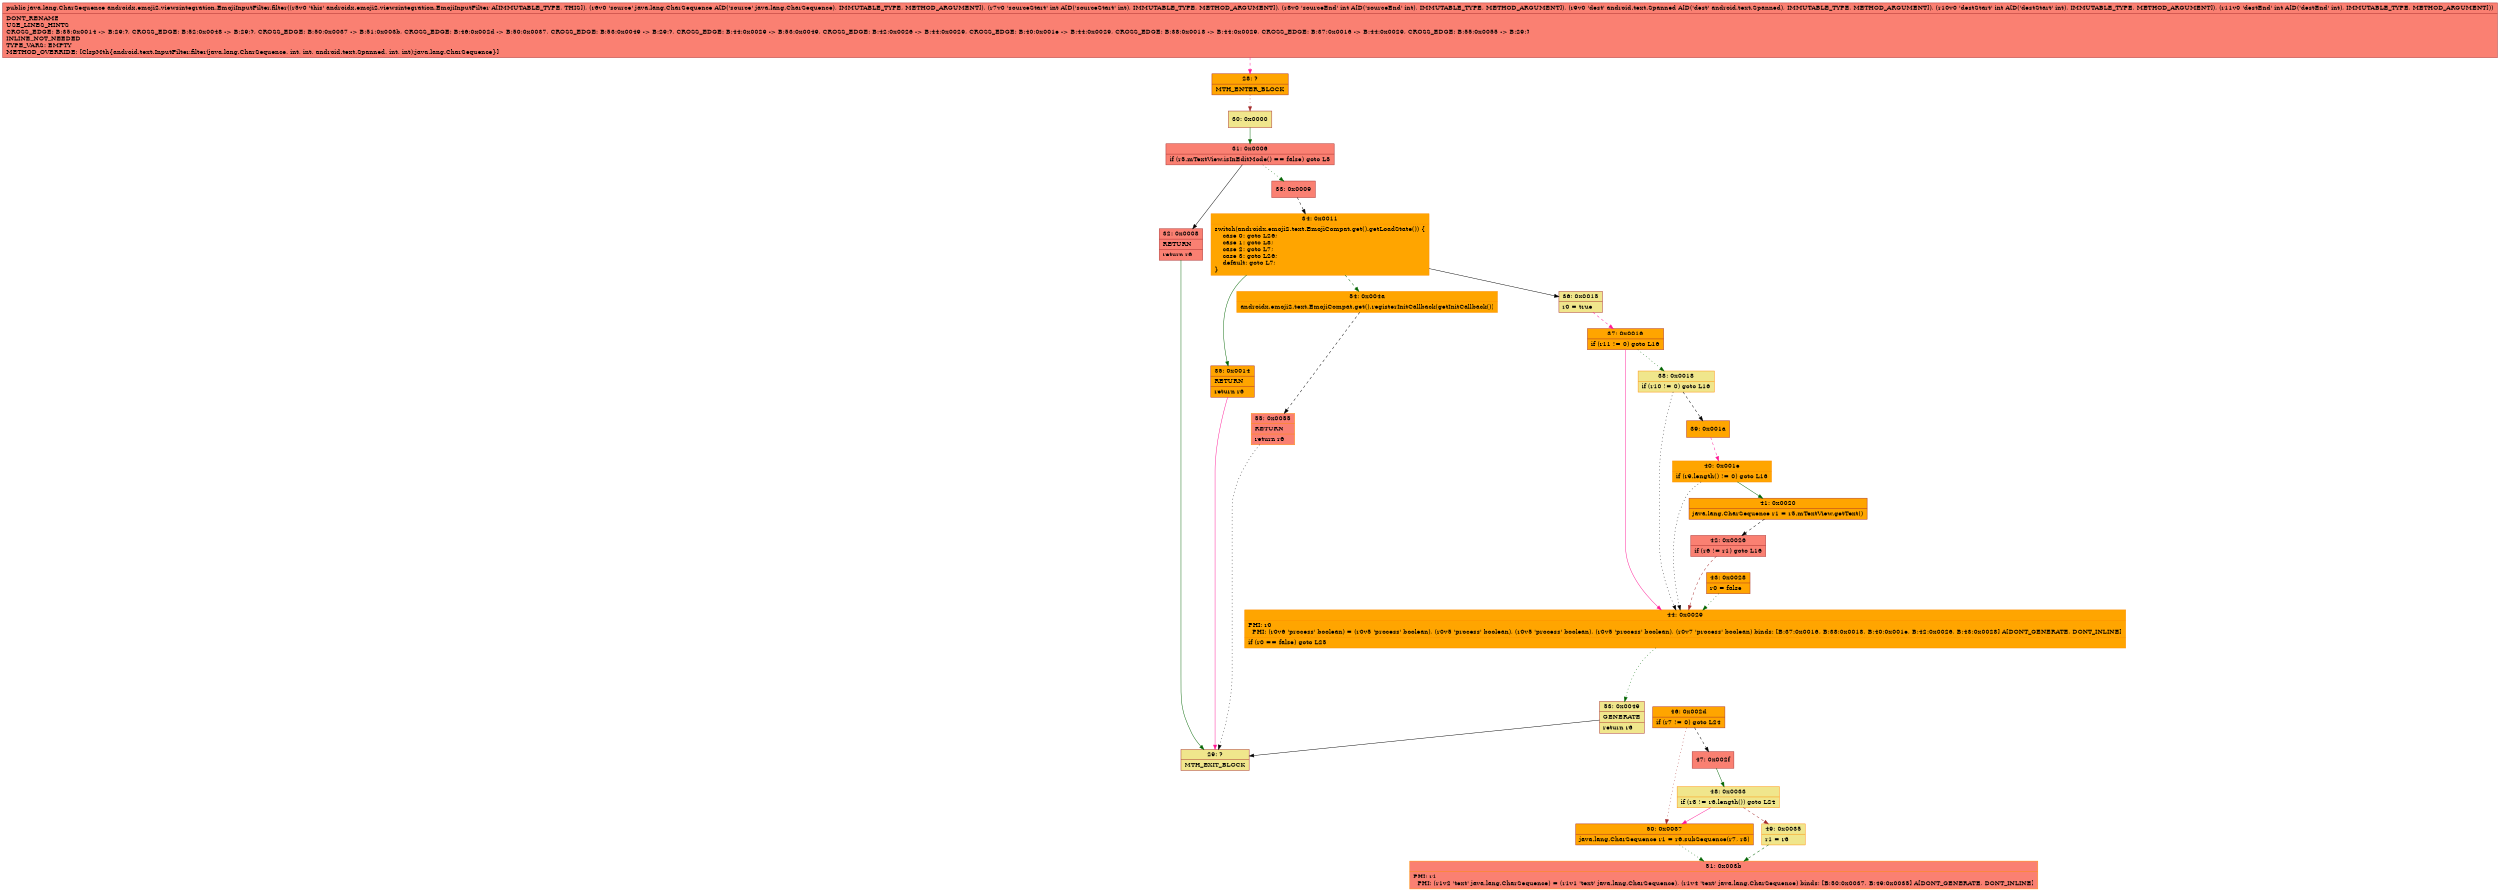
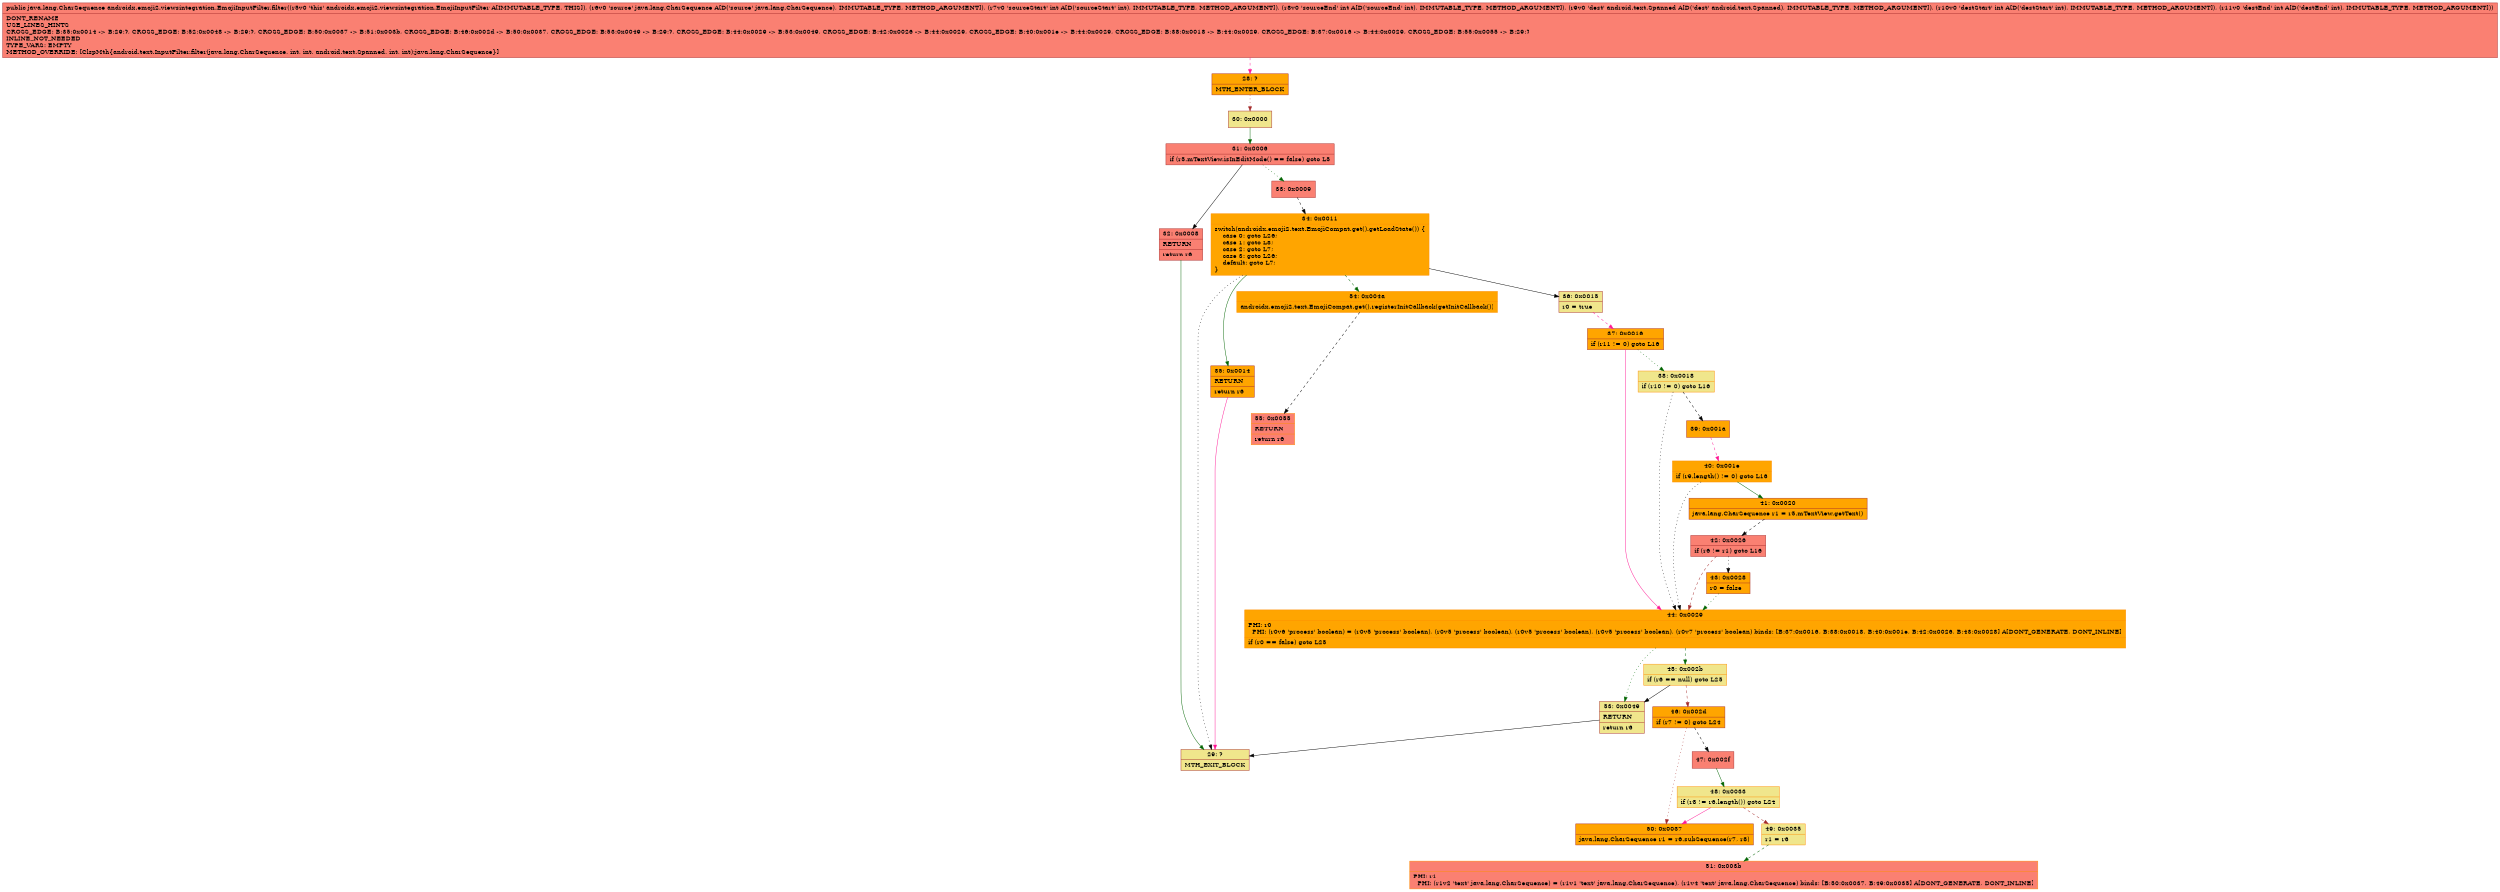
none -> (1728, 562)
(1232, 592) -> (1198, 502)
none -> (1685, 675)
(1622, 717) -> (1618, 717)
(1690, 852) -> none
